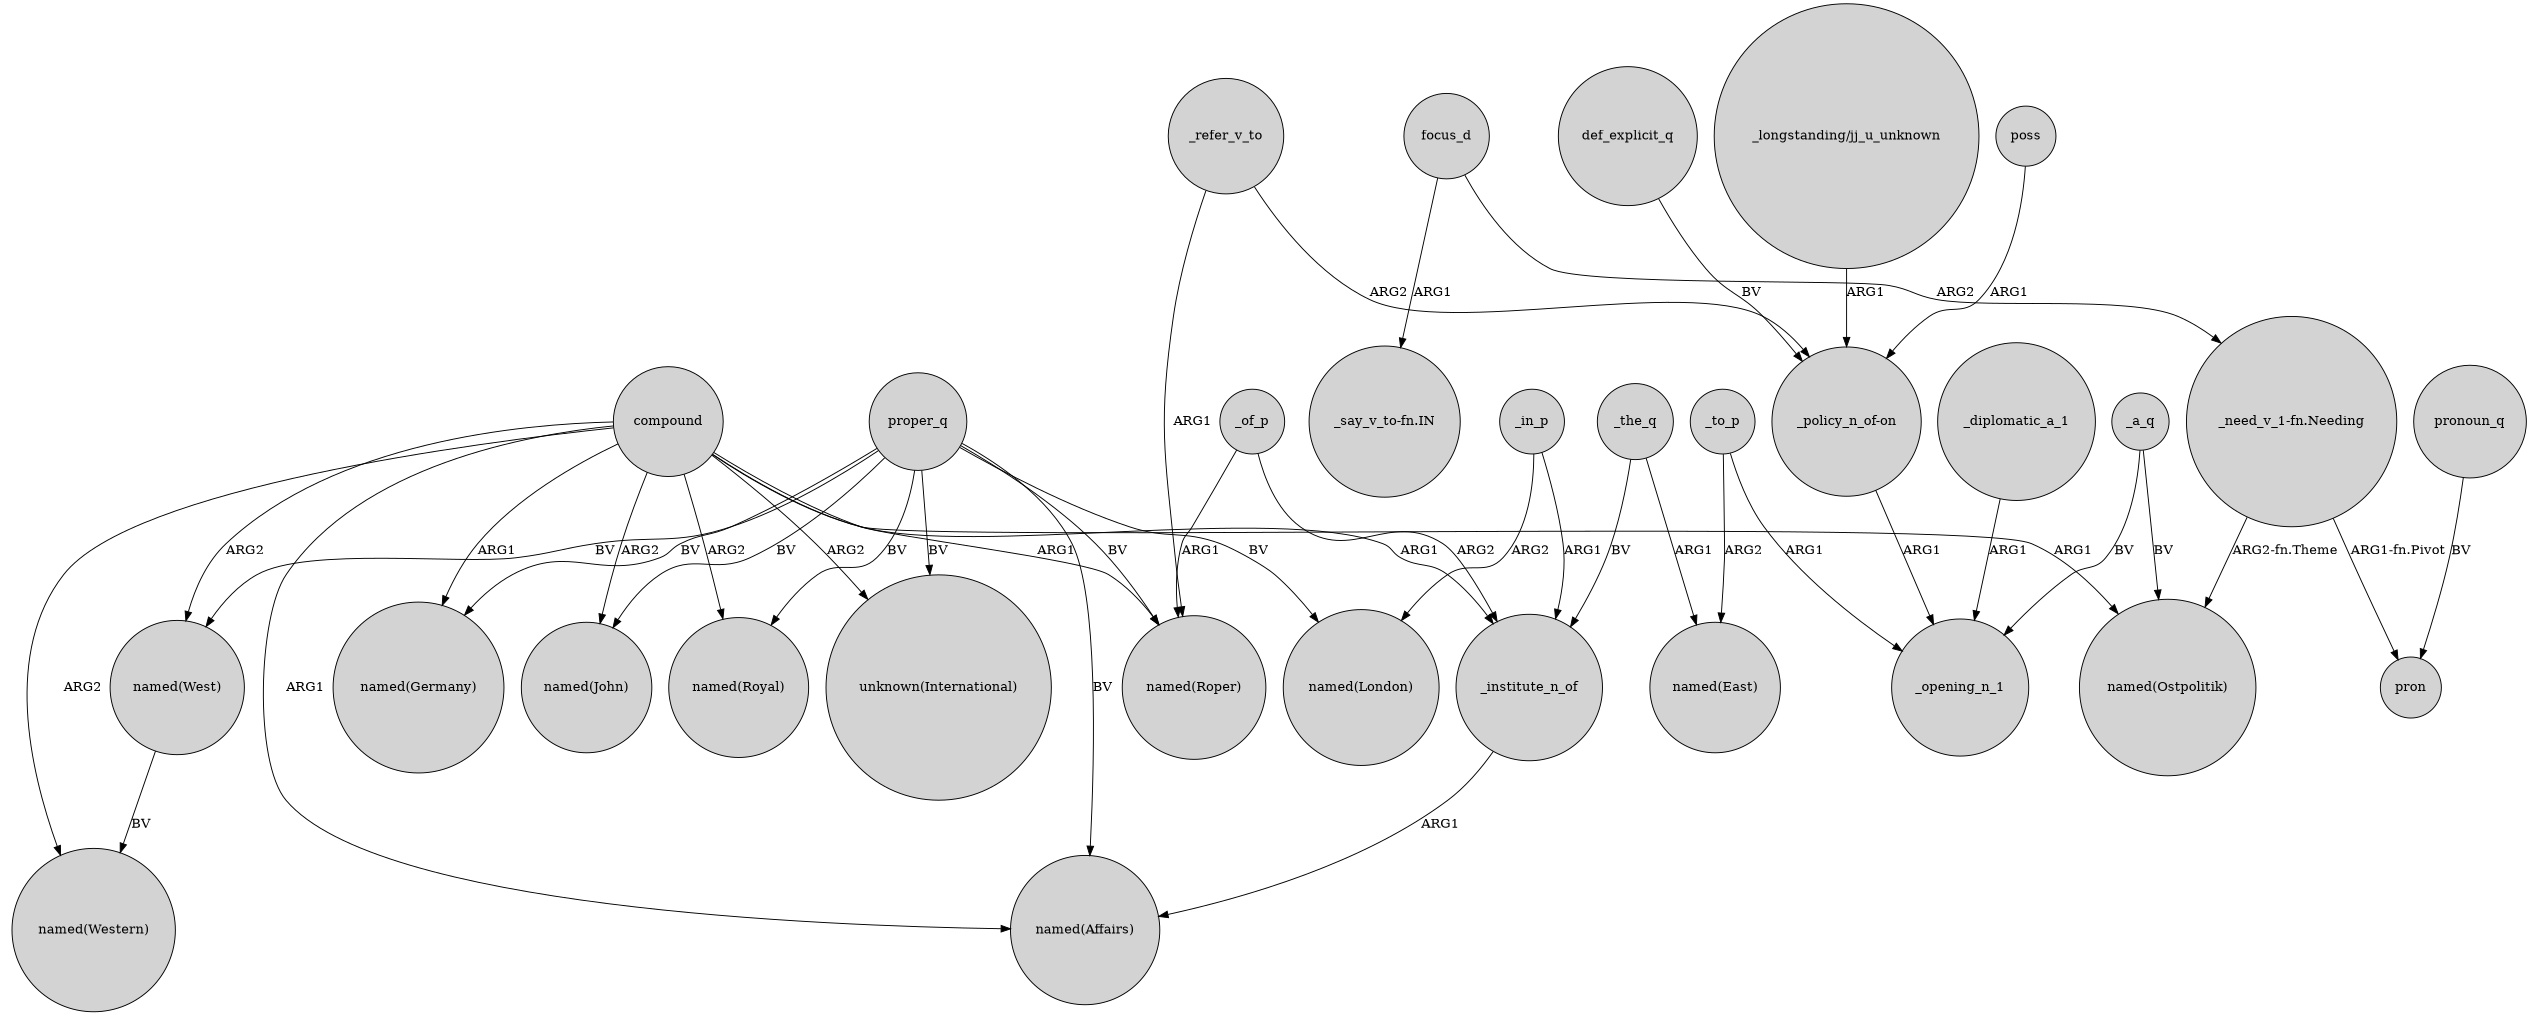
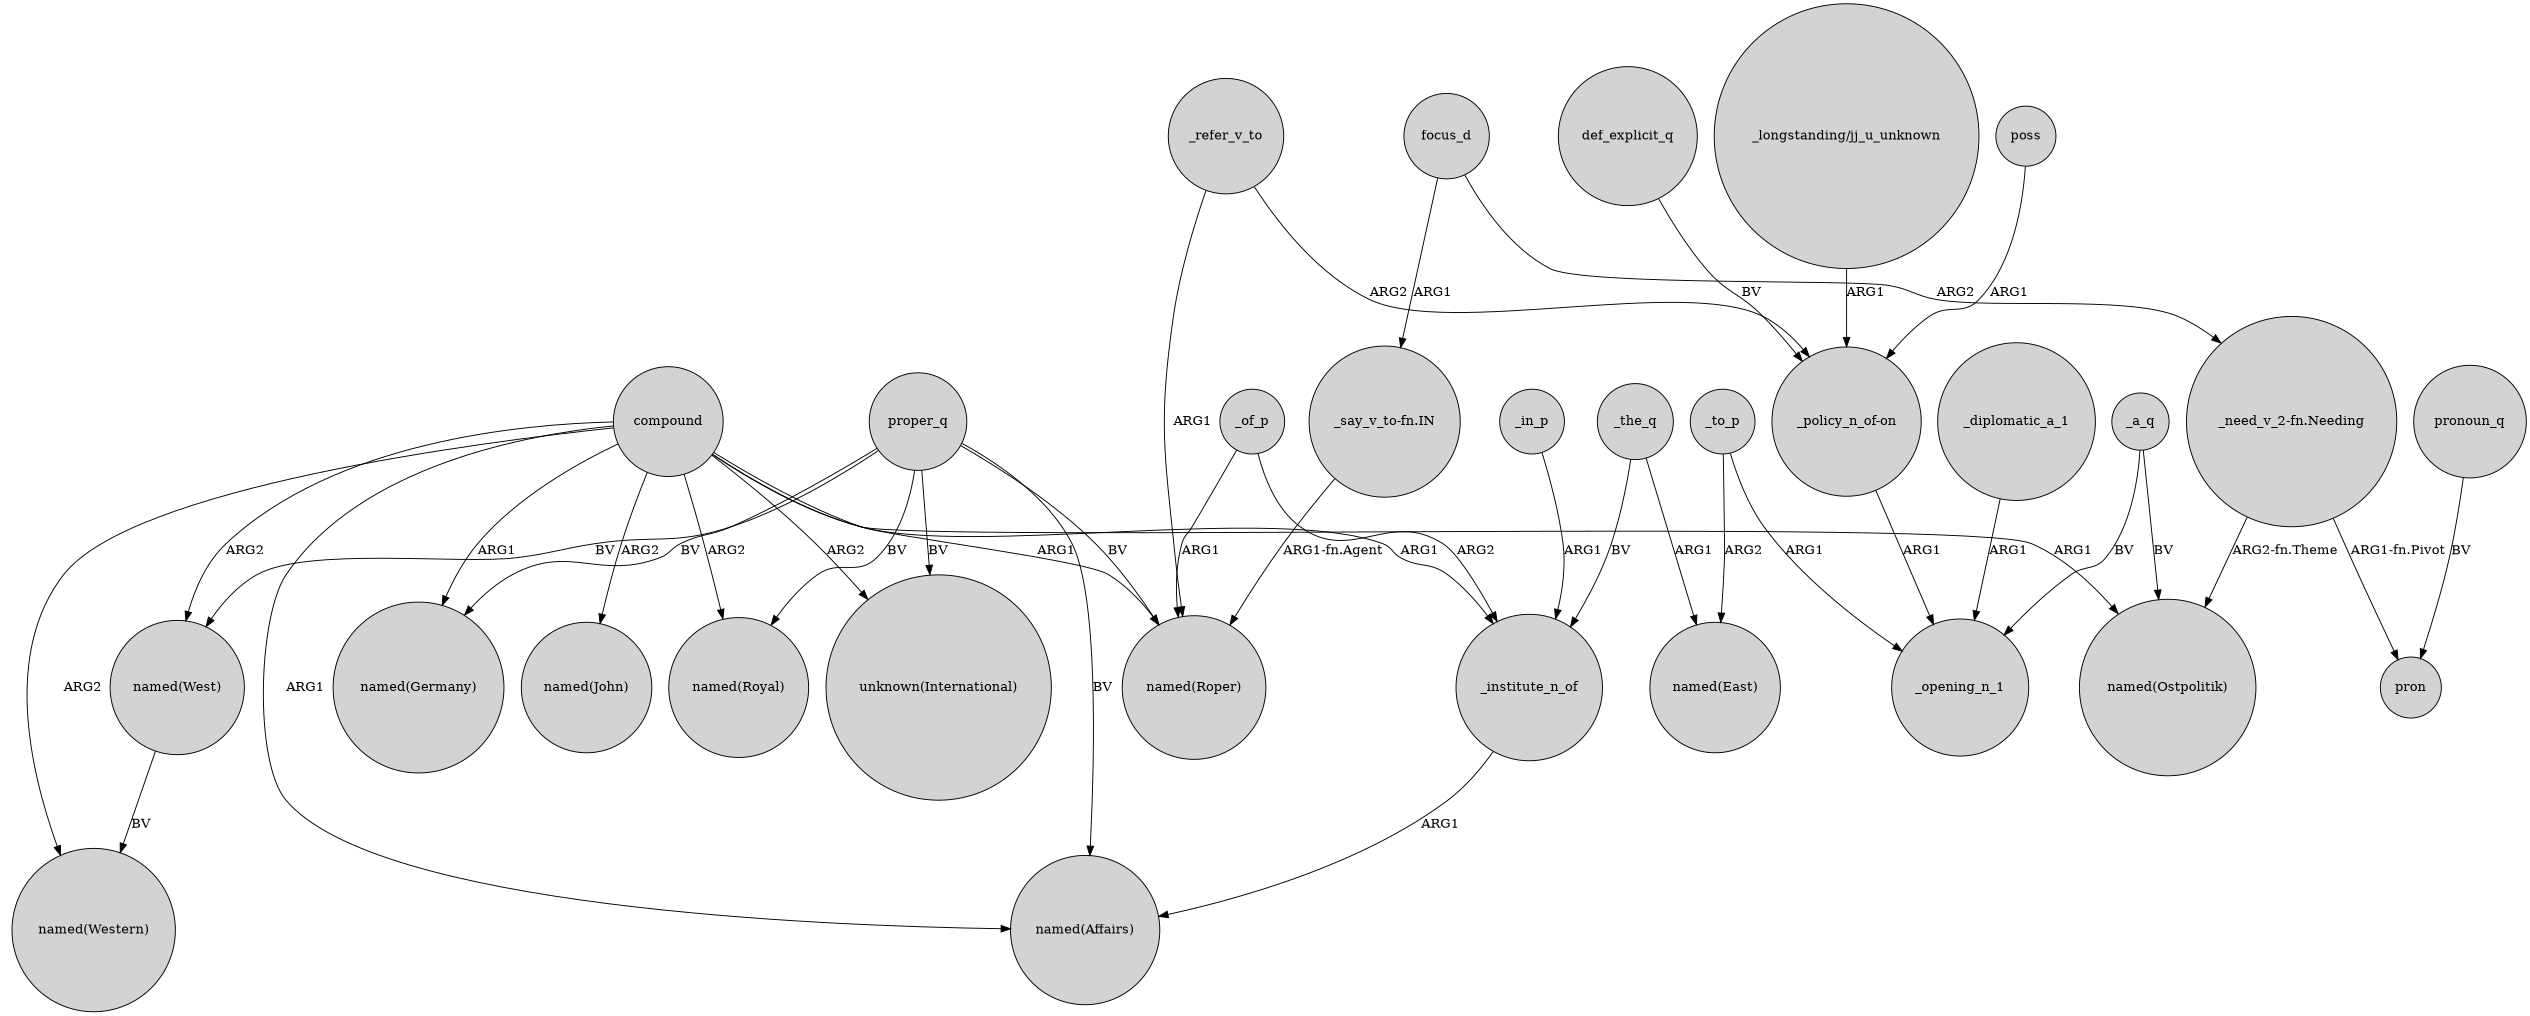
(2292, 422) -> (2292, 422)
none -> (1282, 546)
(756, 555) -> none
(1361, 688) -> none
